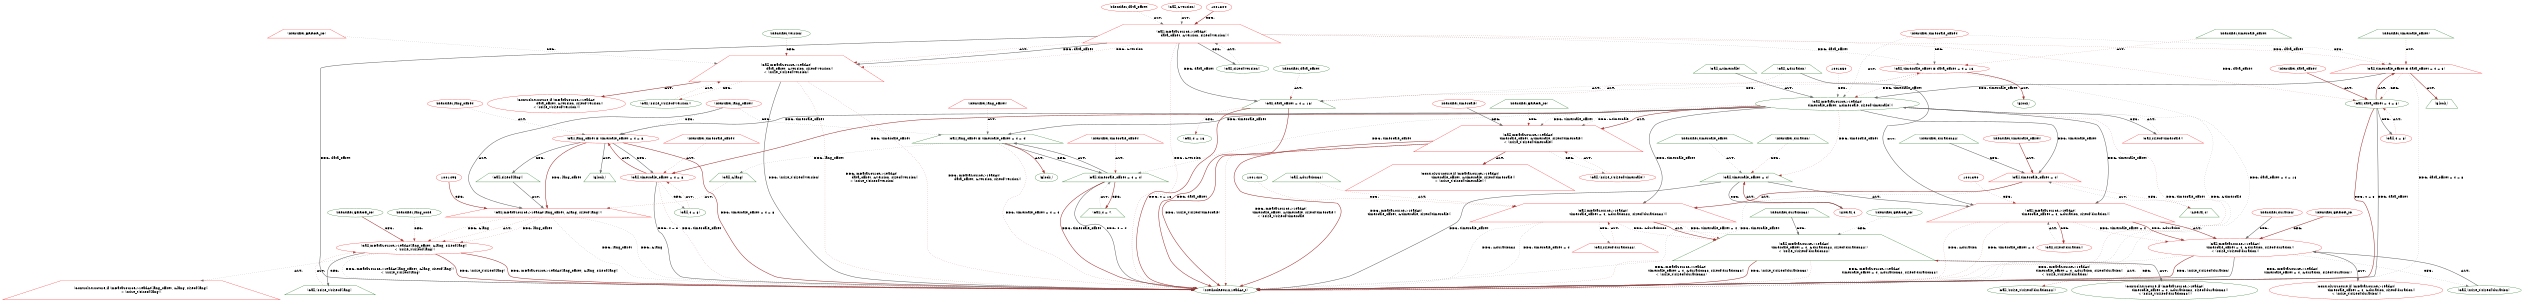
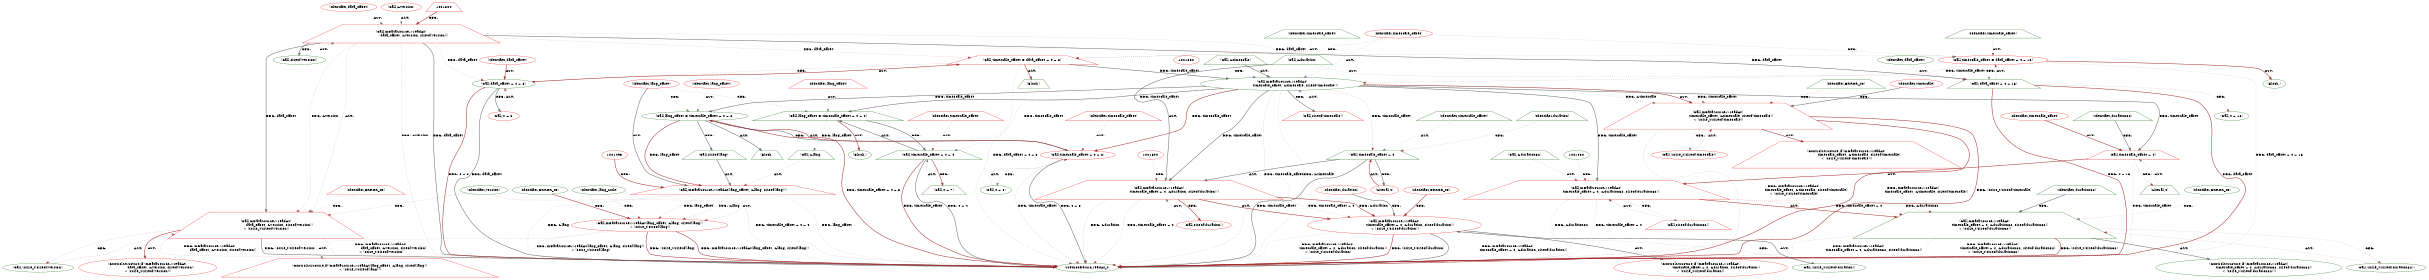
(1219, 7) -> (444, 7)
(606, 139) -> (695, 116)
(1047, 252) -> (763, 241)
(330, 290) -> none
